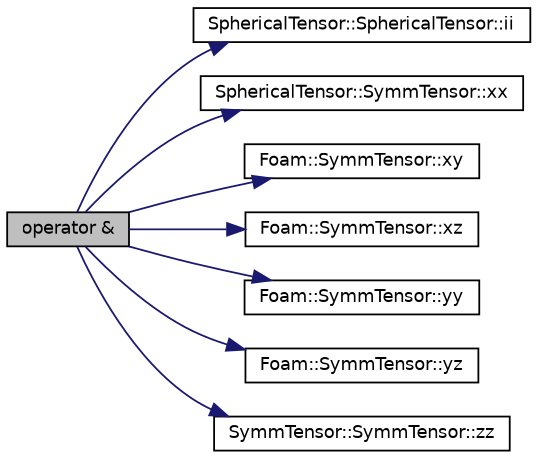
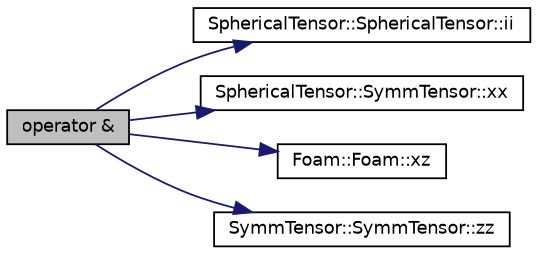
(362, 161) -> none
(362, 229) -> (362, 161)
(362, 297) -> none
(362, 366) -> none
